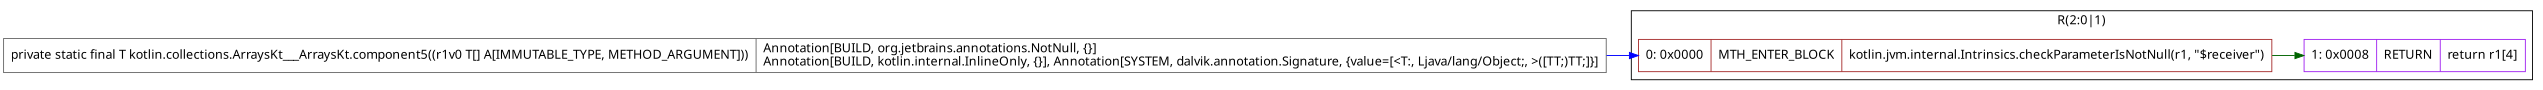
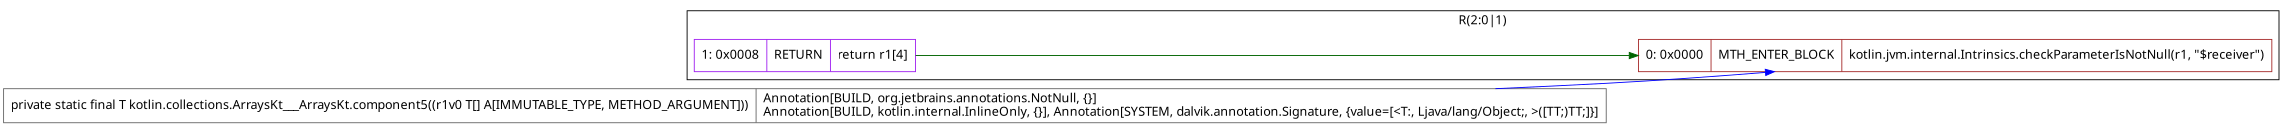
(2283, 56) -> (1272, 56)
